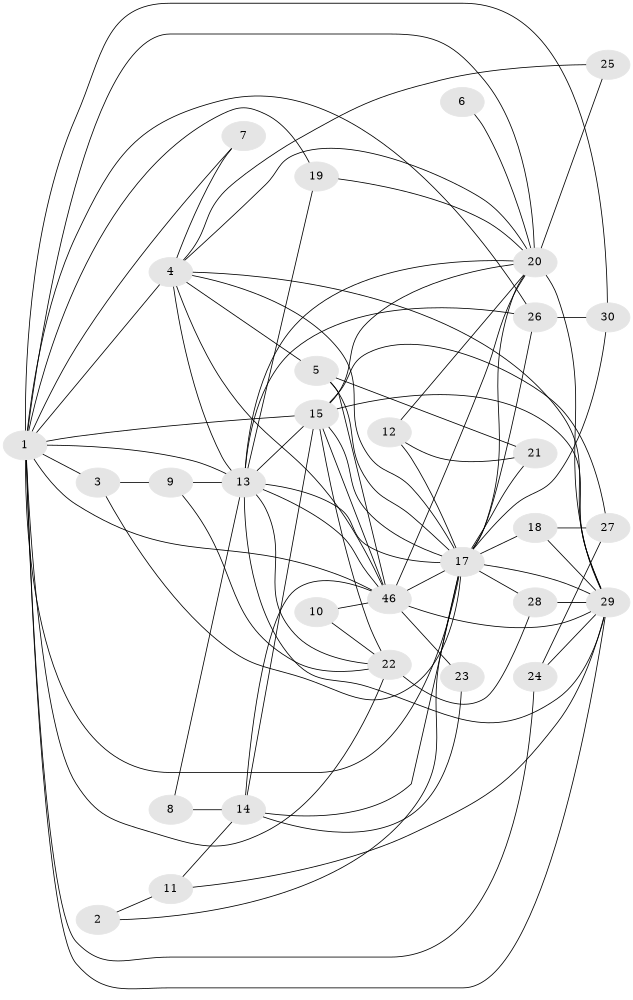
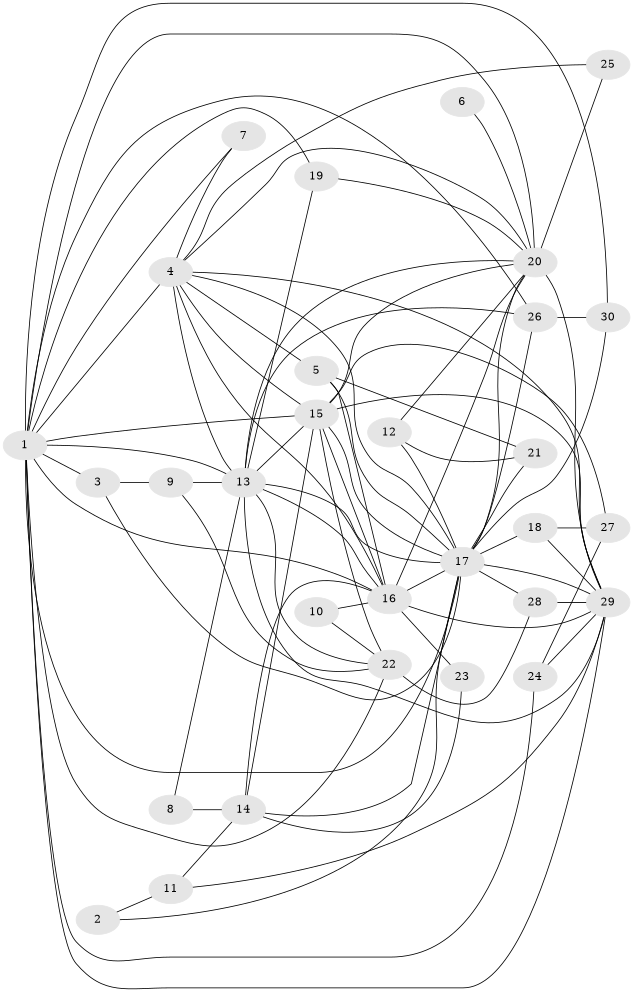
none -> (234, 352)
(389, 599) -> (389, 599)
